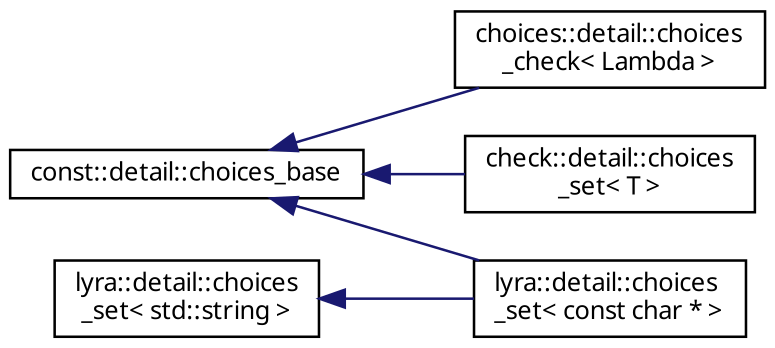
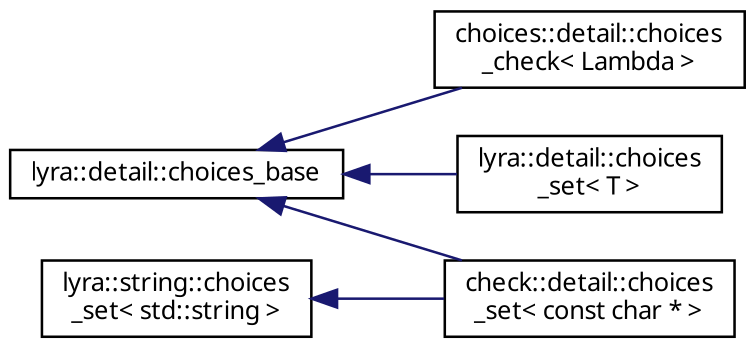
(187, 174) -> (177, 174)
(610, 174) -> (590, 174)
(187, 299) -> (177, 299)
(610, 299) -> (590, 299)
